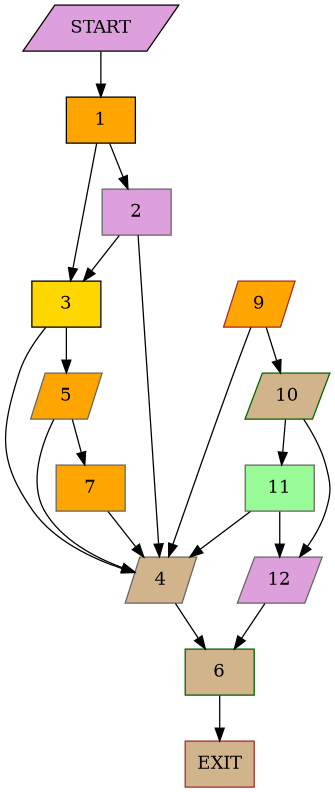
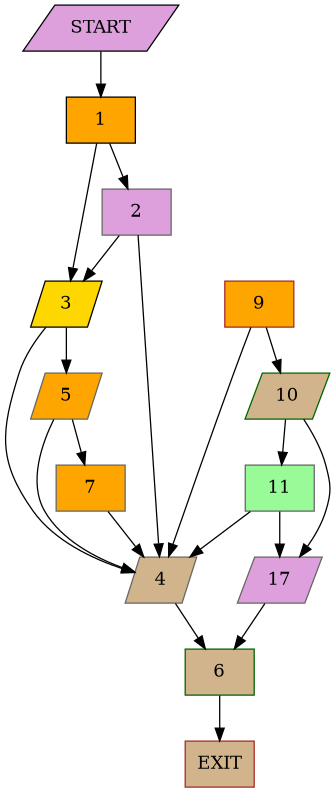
(66, 304) -> (66, 304)
(259, 304) -> (259, 304)
(280, 580) -> (280, 580)
